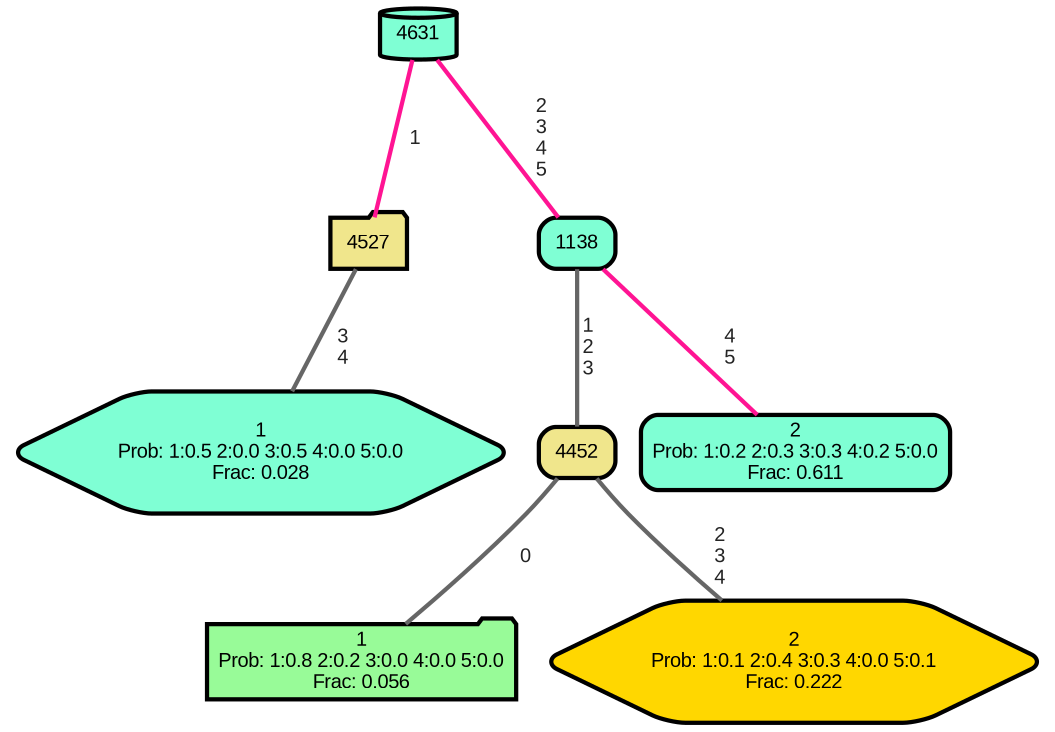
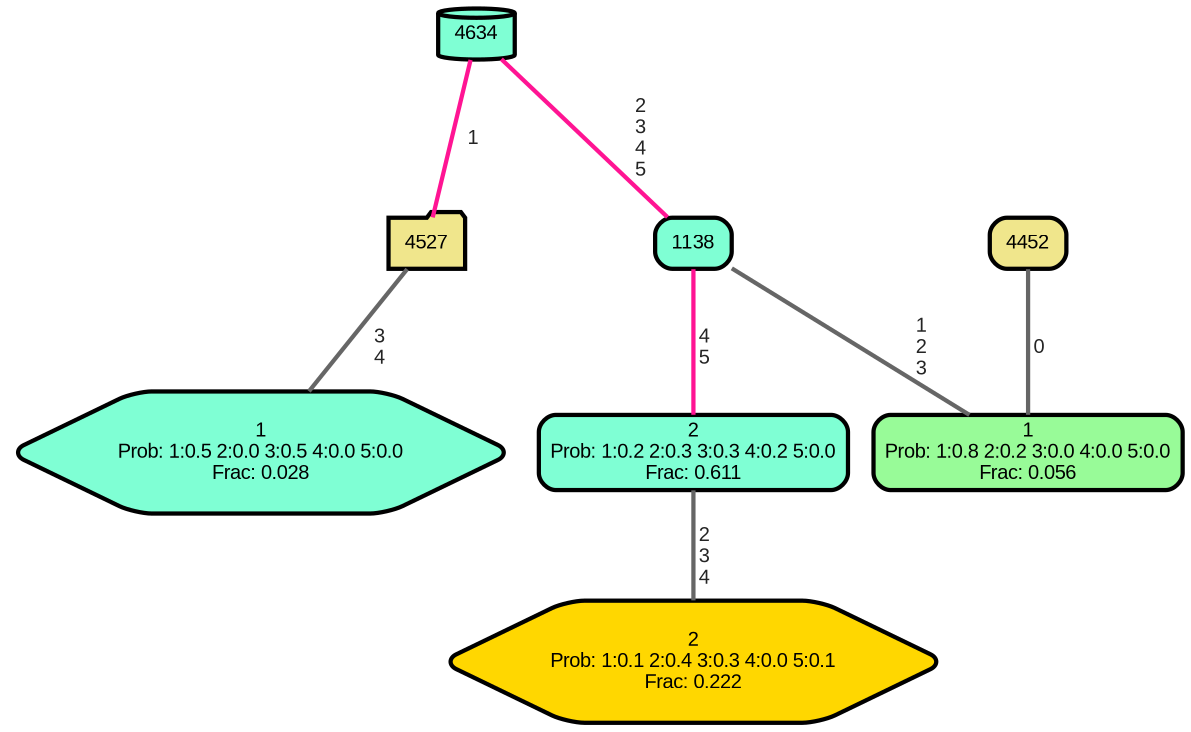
(418, 34) -> (476, 34)
(577, 348) -> (851, 342)
(657, 542) -> (693, 545)
(362, 662) -> (1028, 453)
